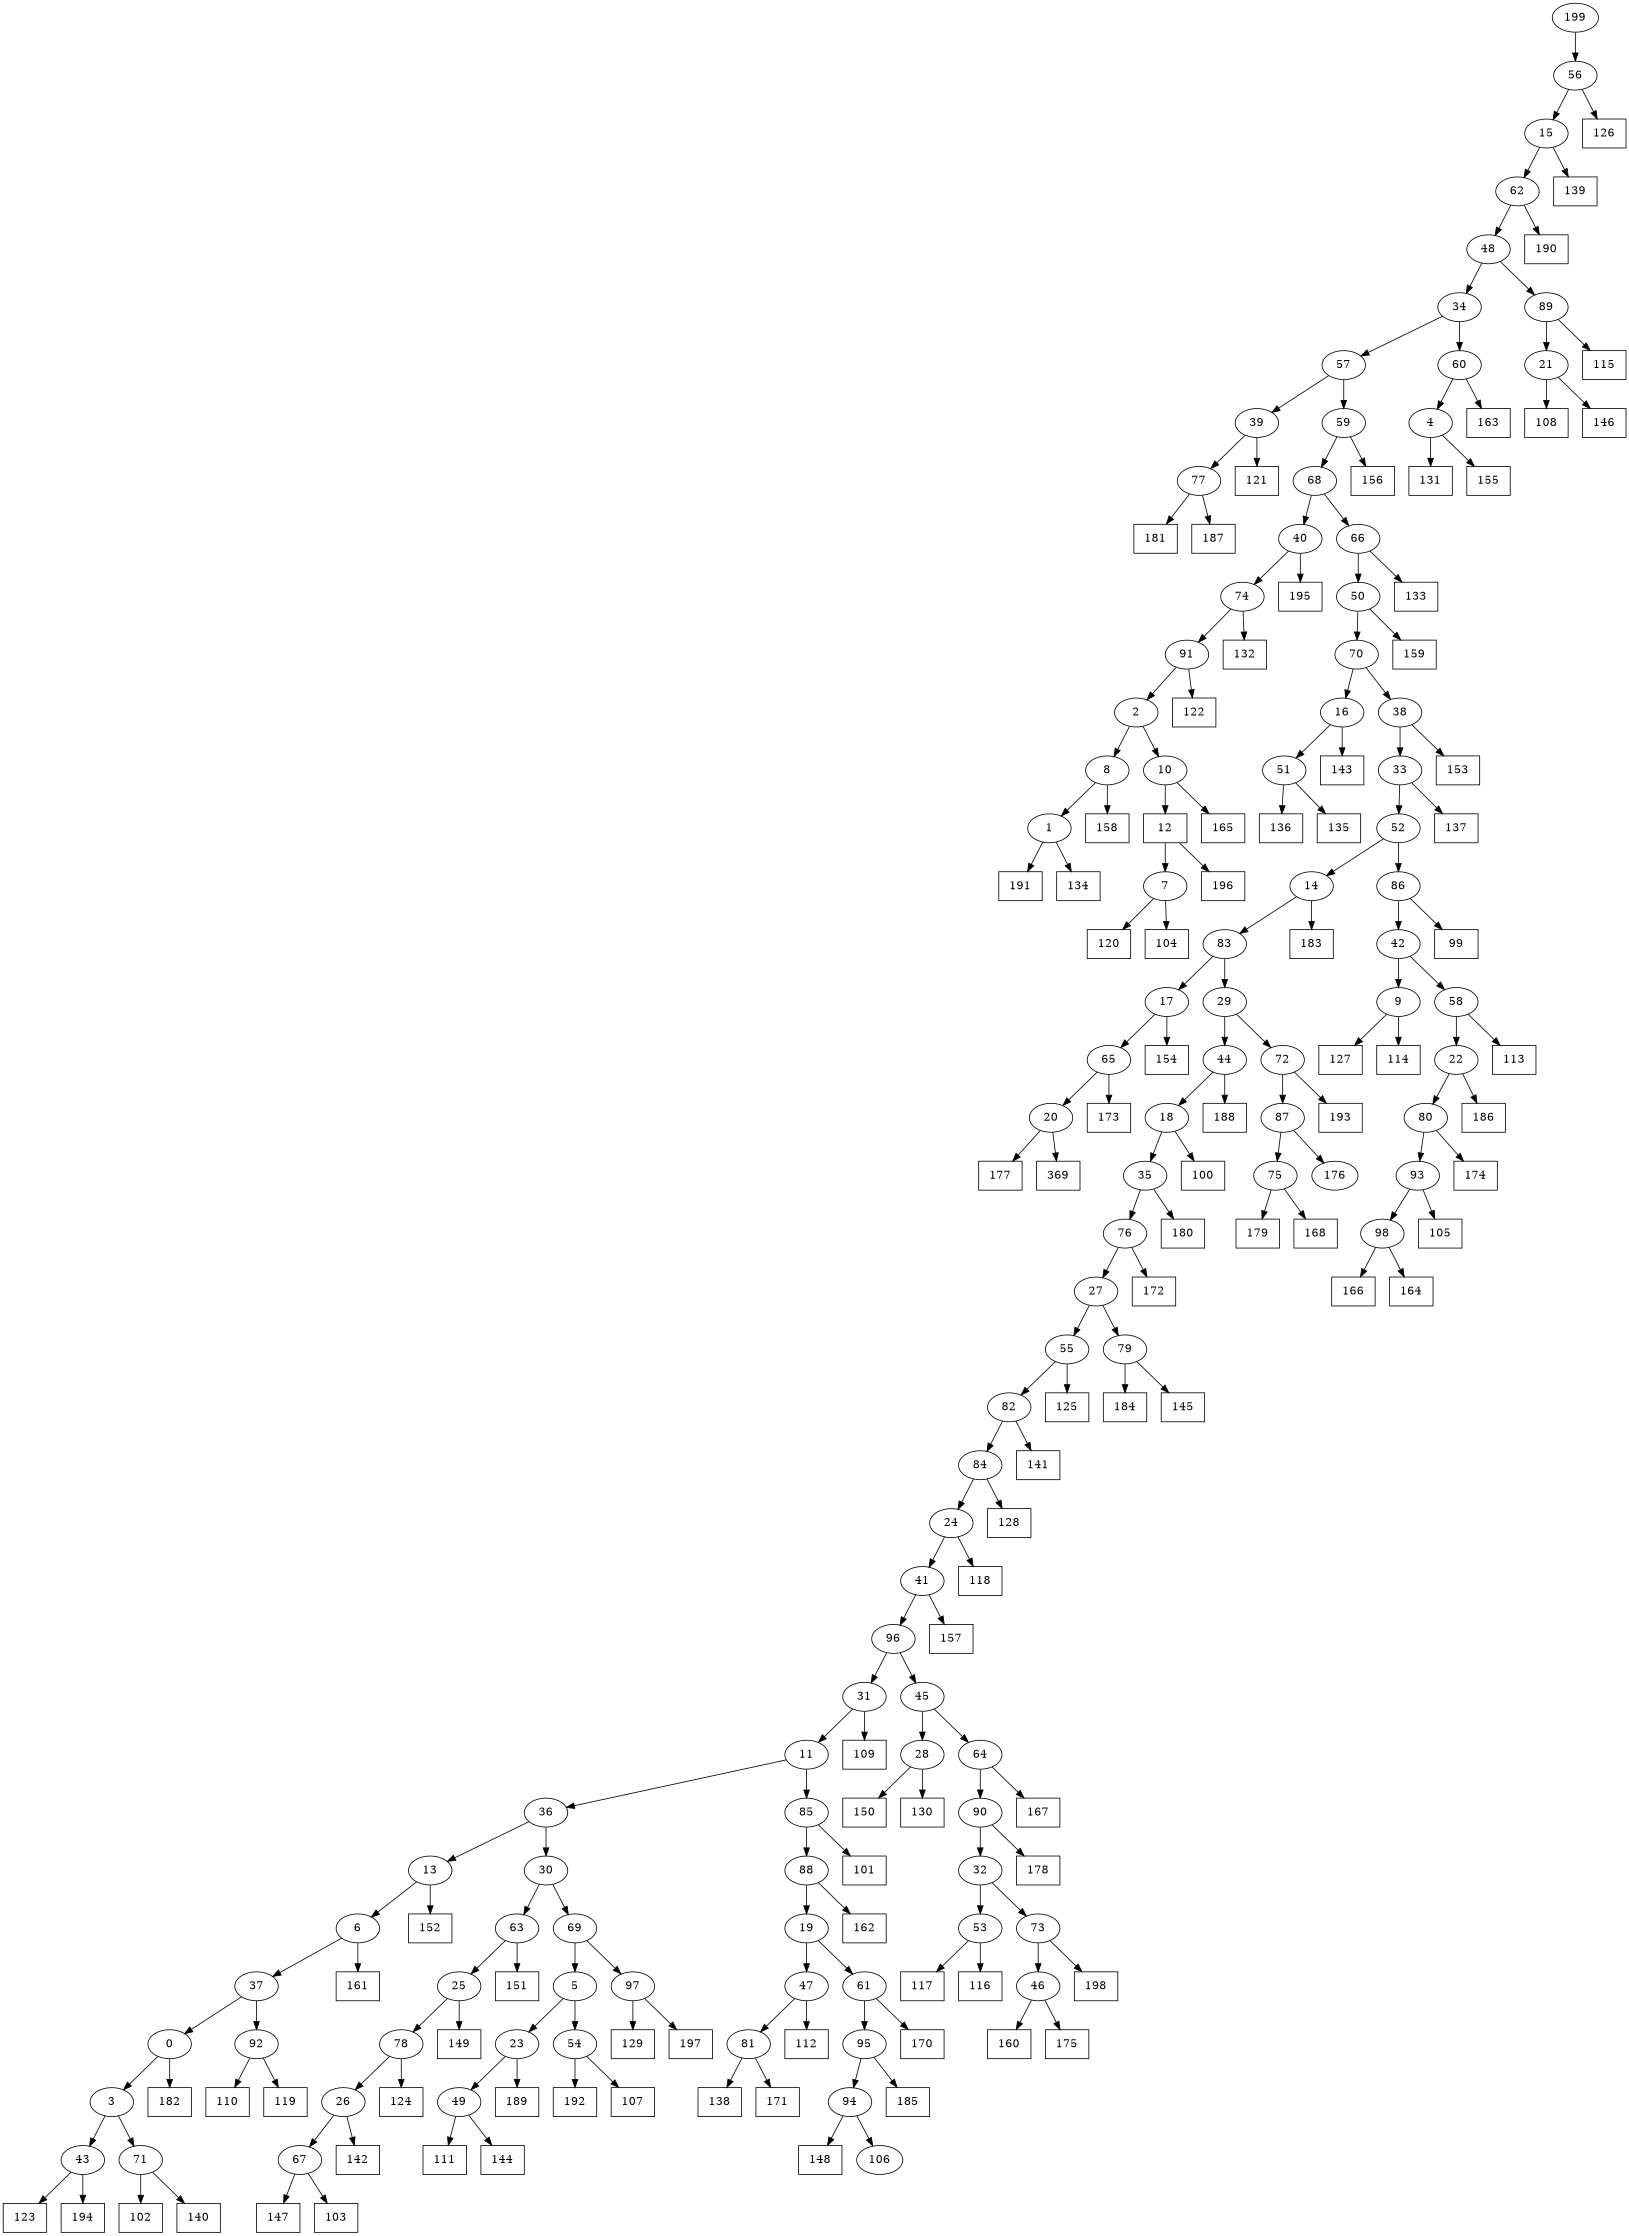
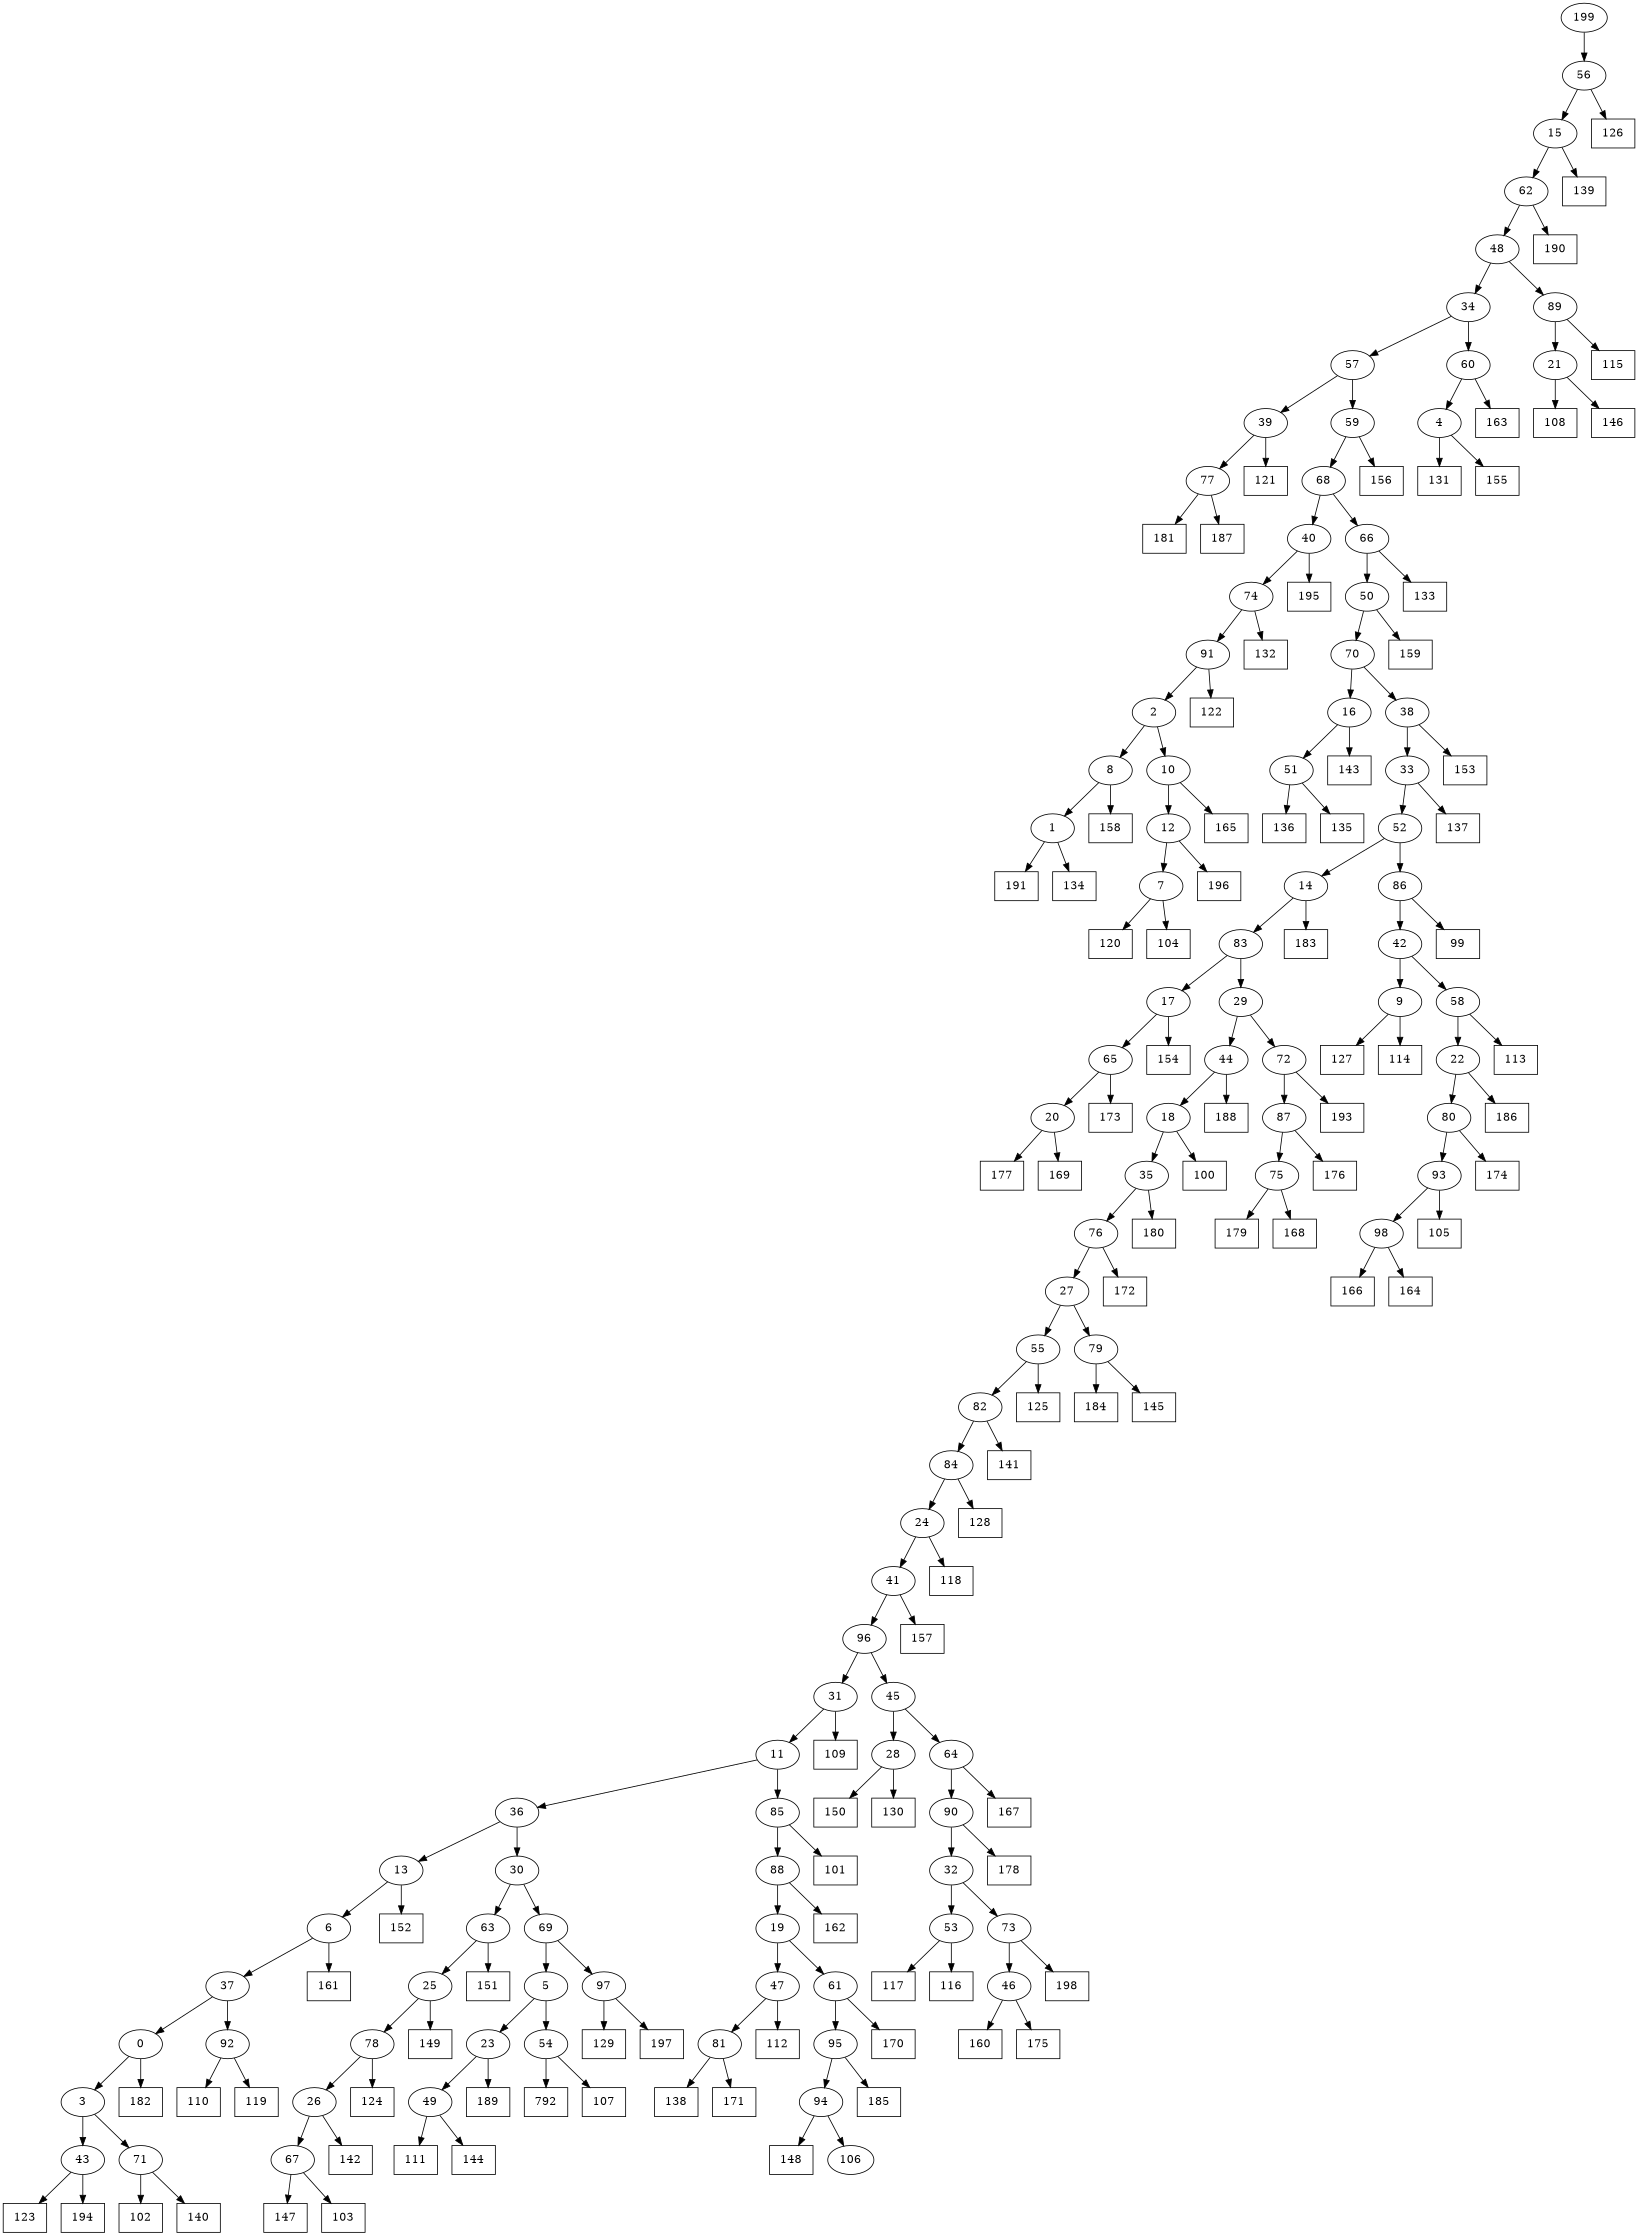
(1165, 828) -> (1168, 828)
(1058, 1176) -> (1060, 1176)
(1335, 1176) -> (1335, 1176)
(575, 2102) -> (546, 2102)
